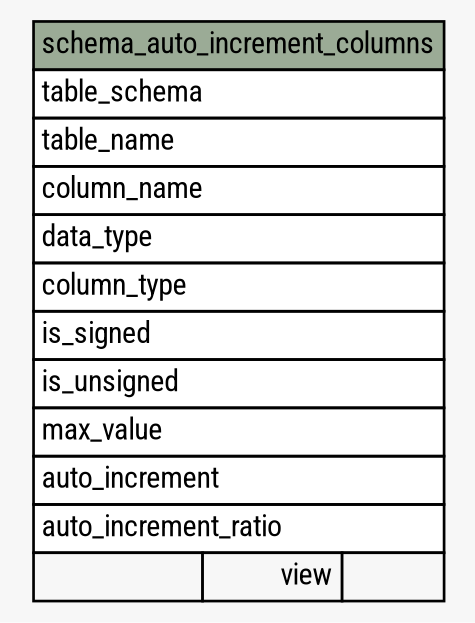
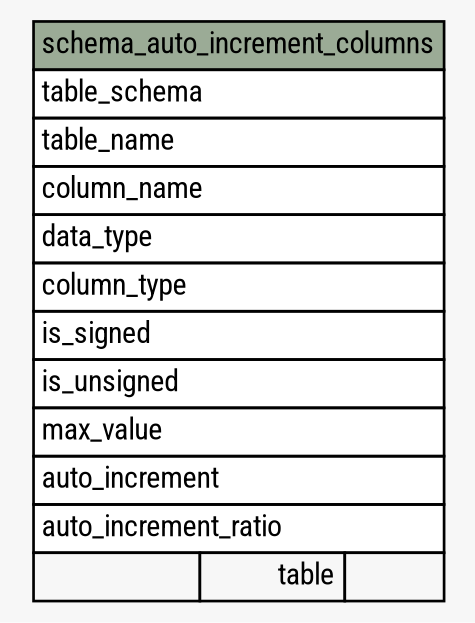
(307, 576) -> (307, 576)
